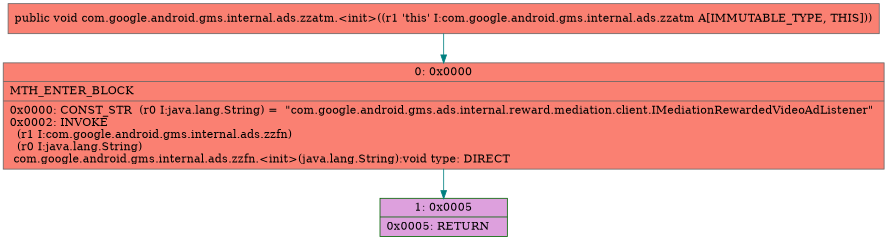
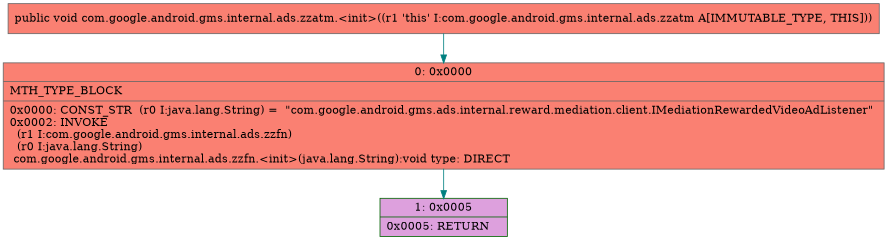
(72, 91) -> (66, 91)
